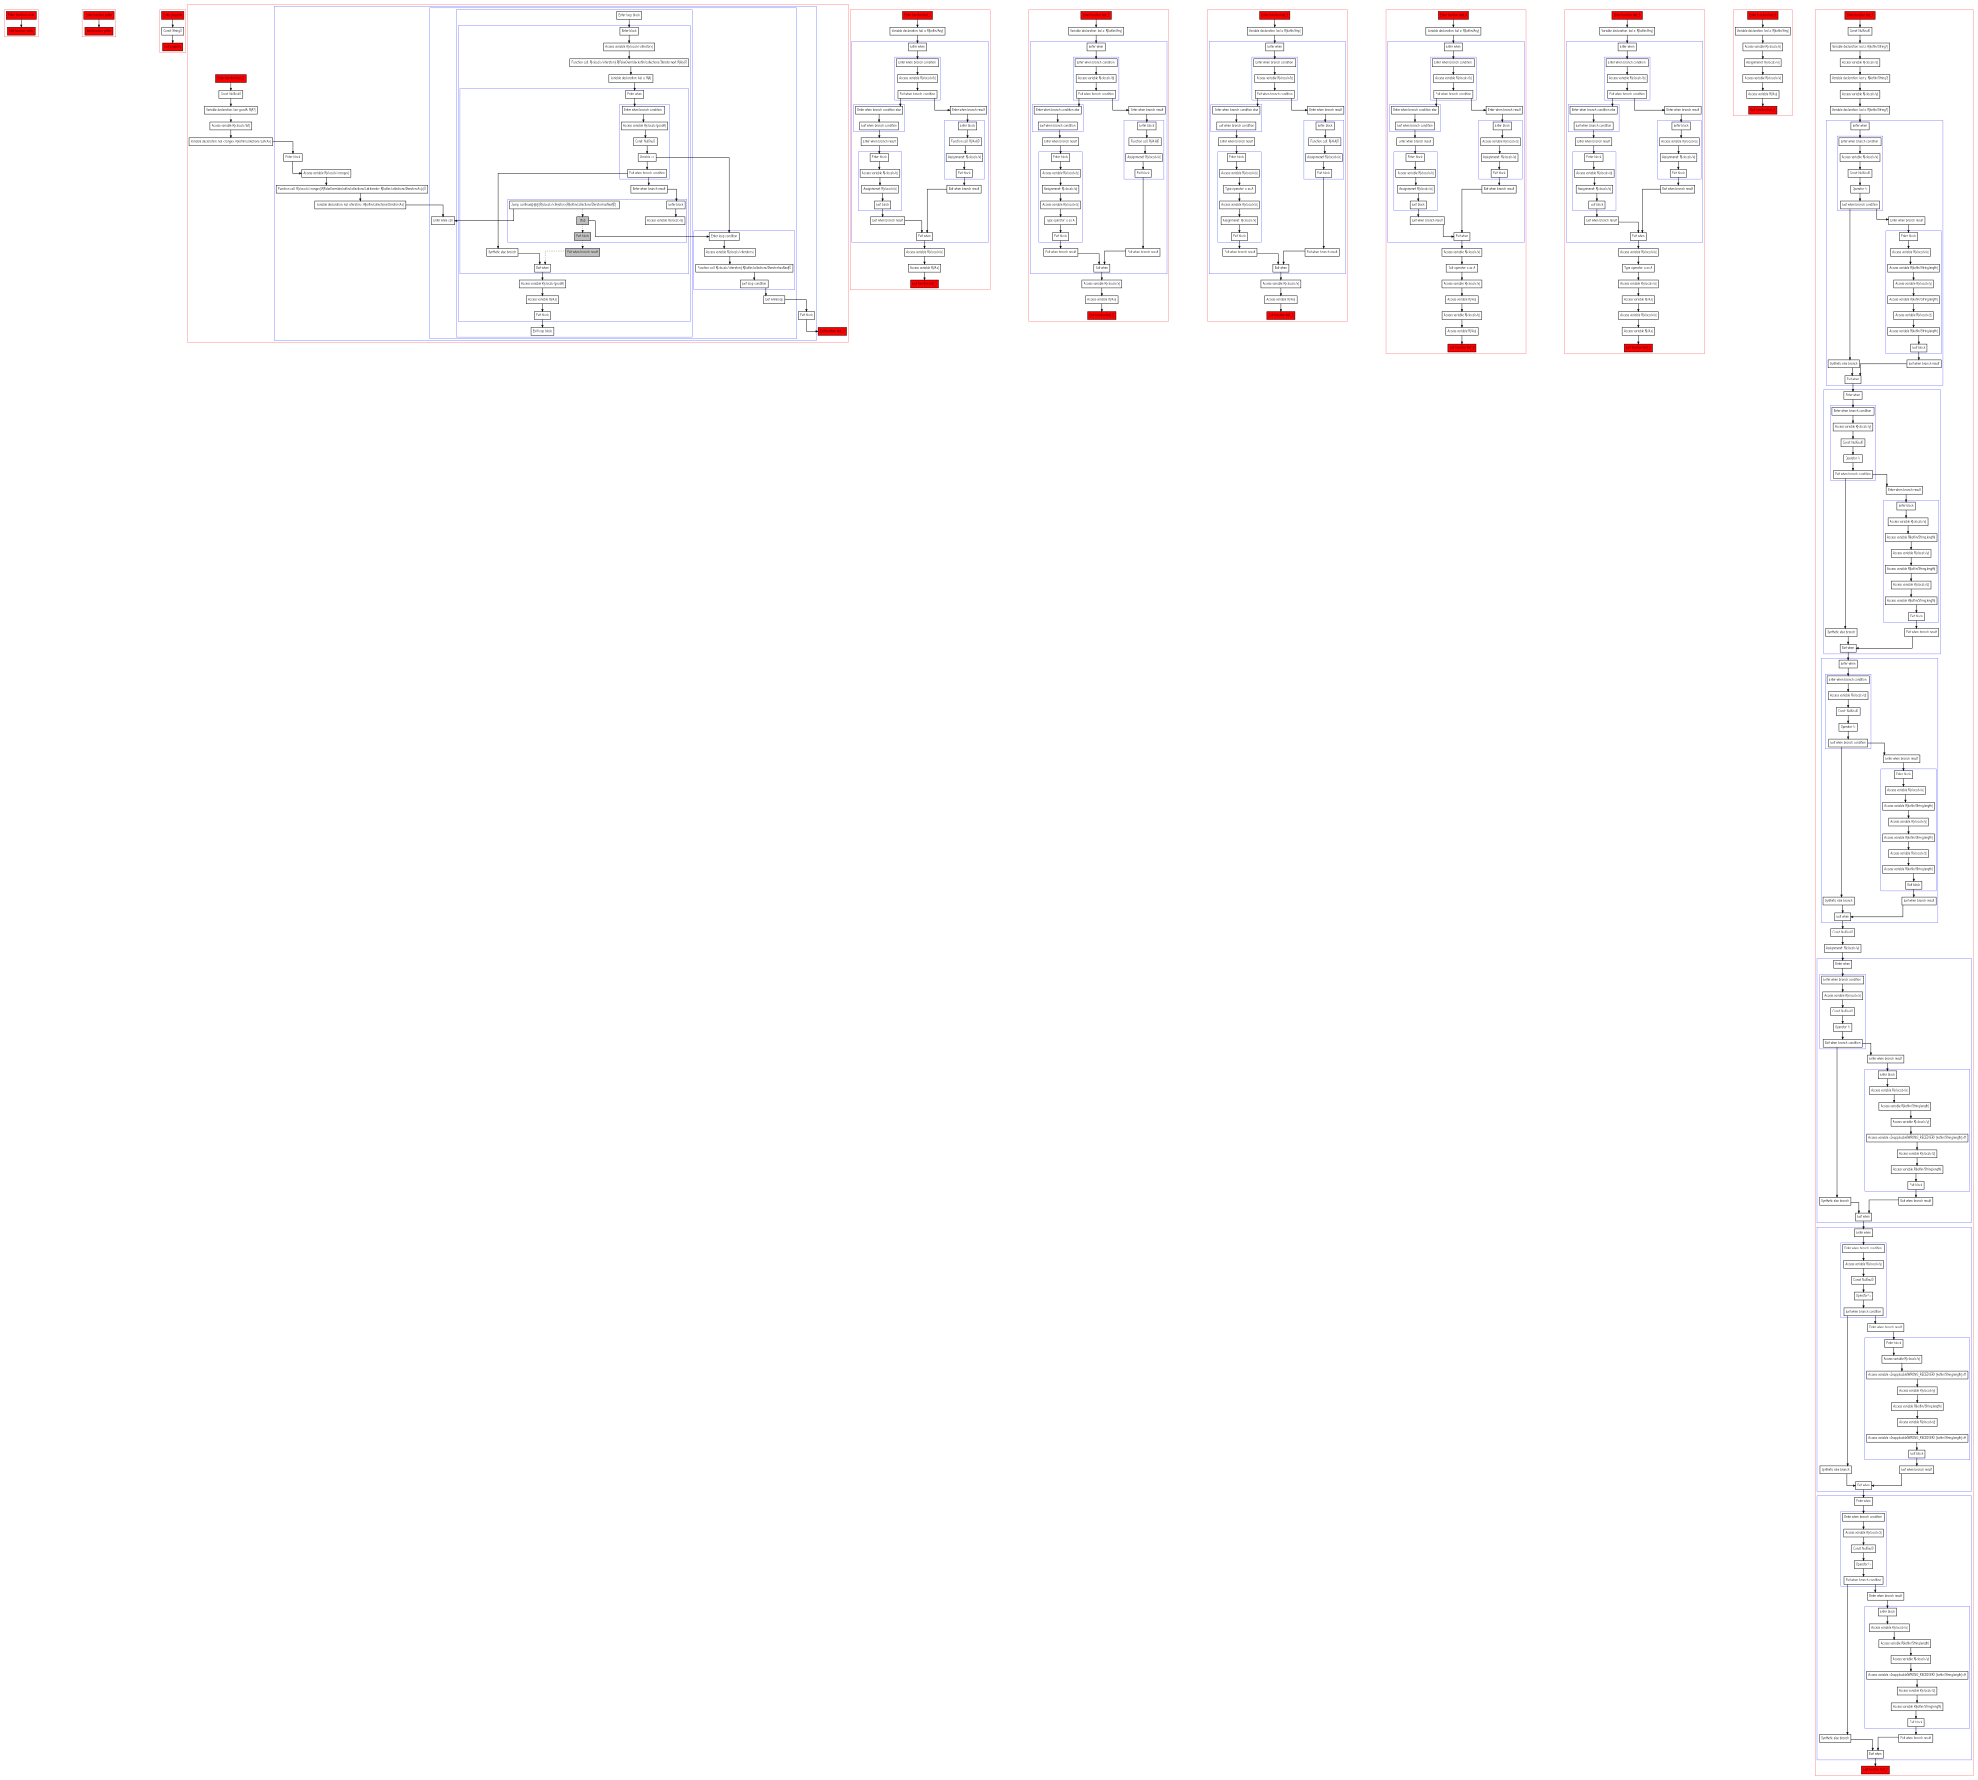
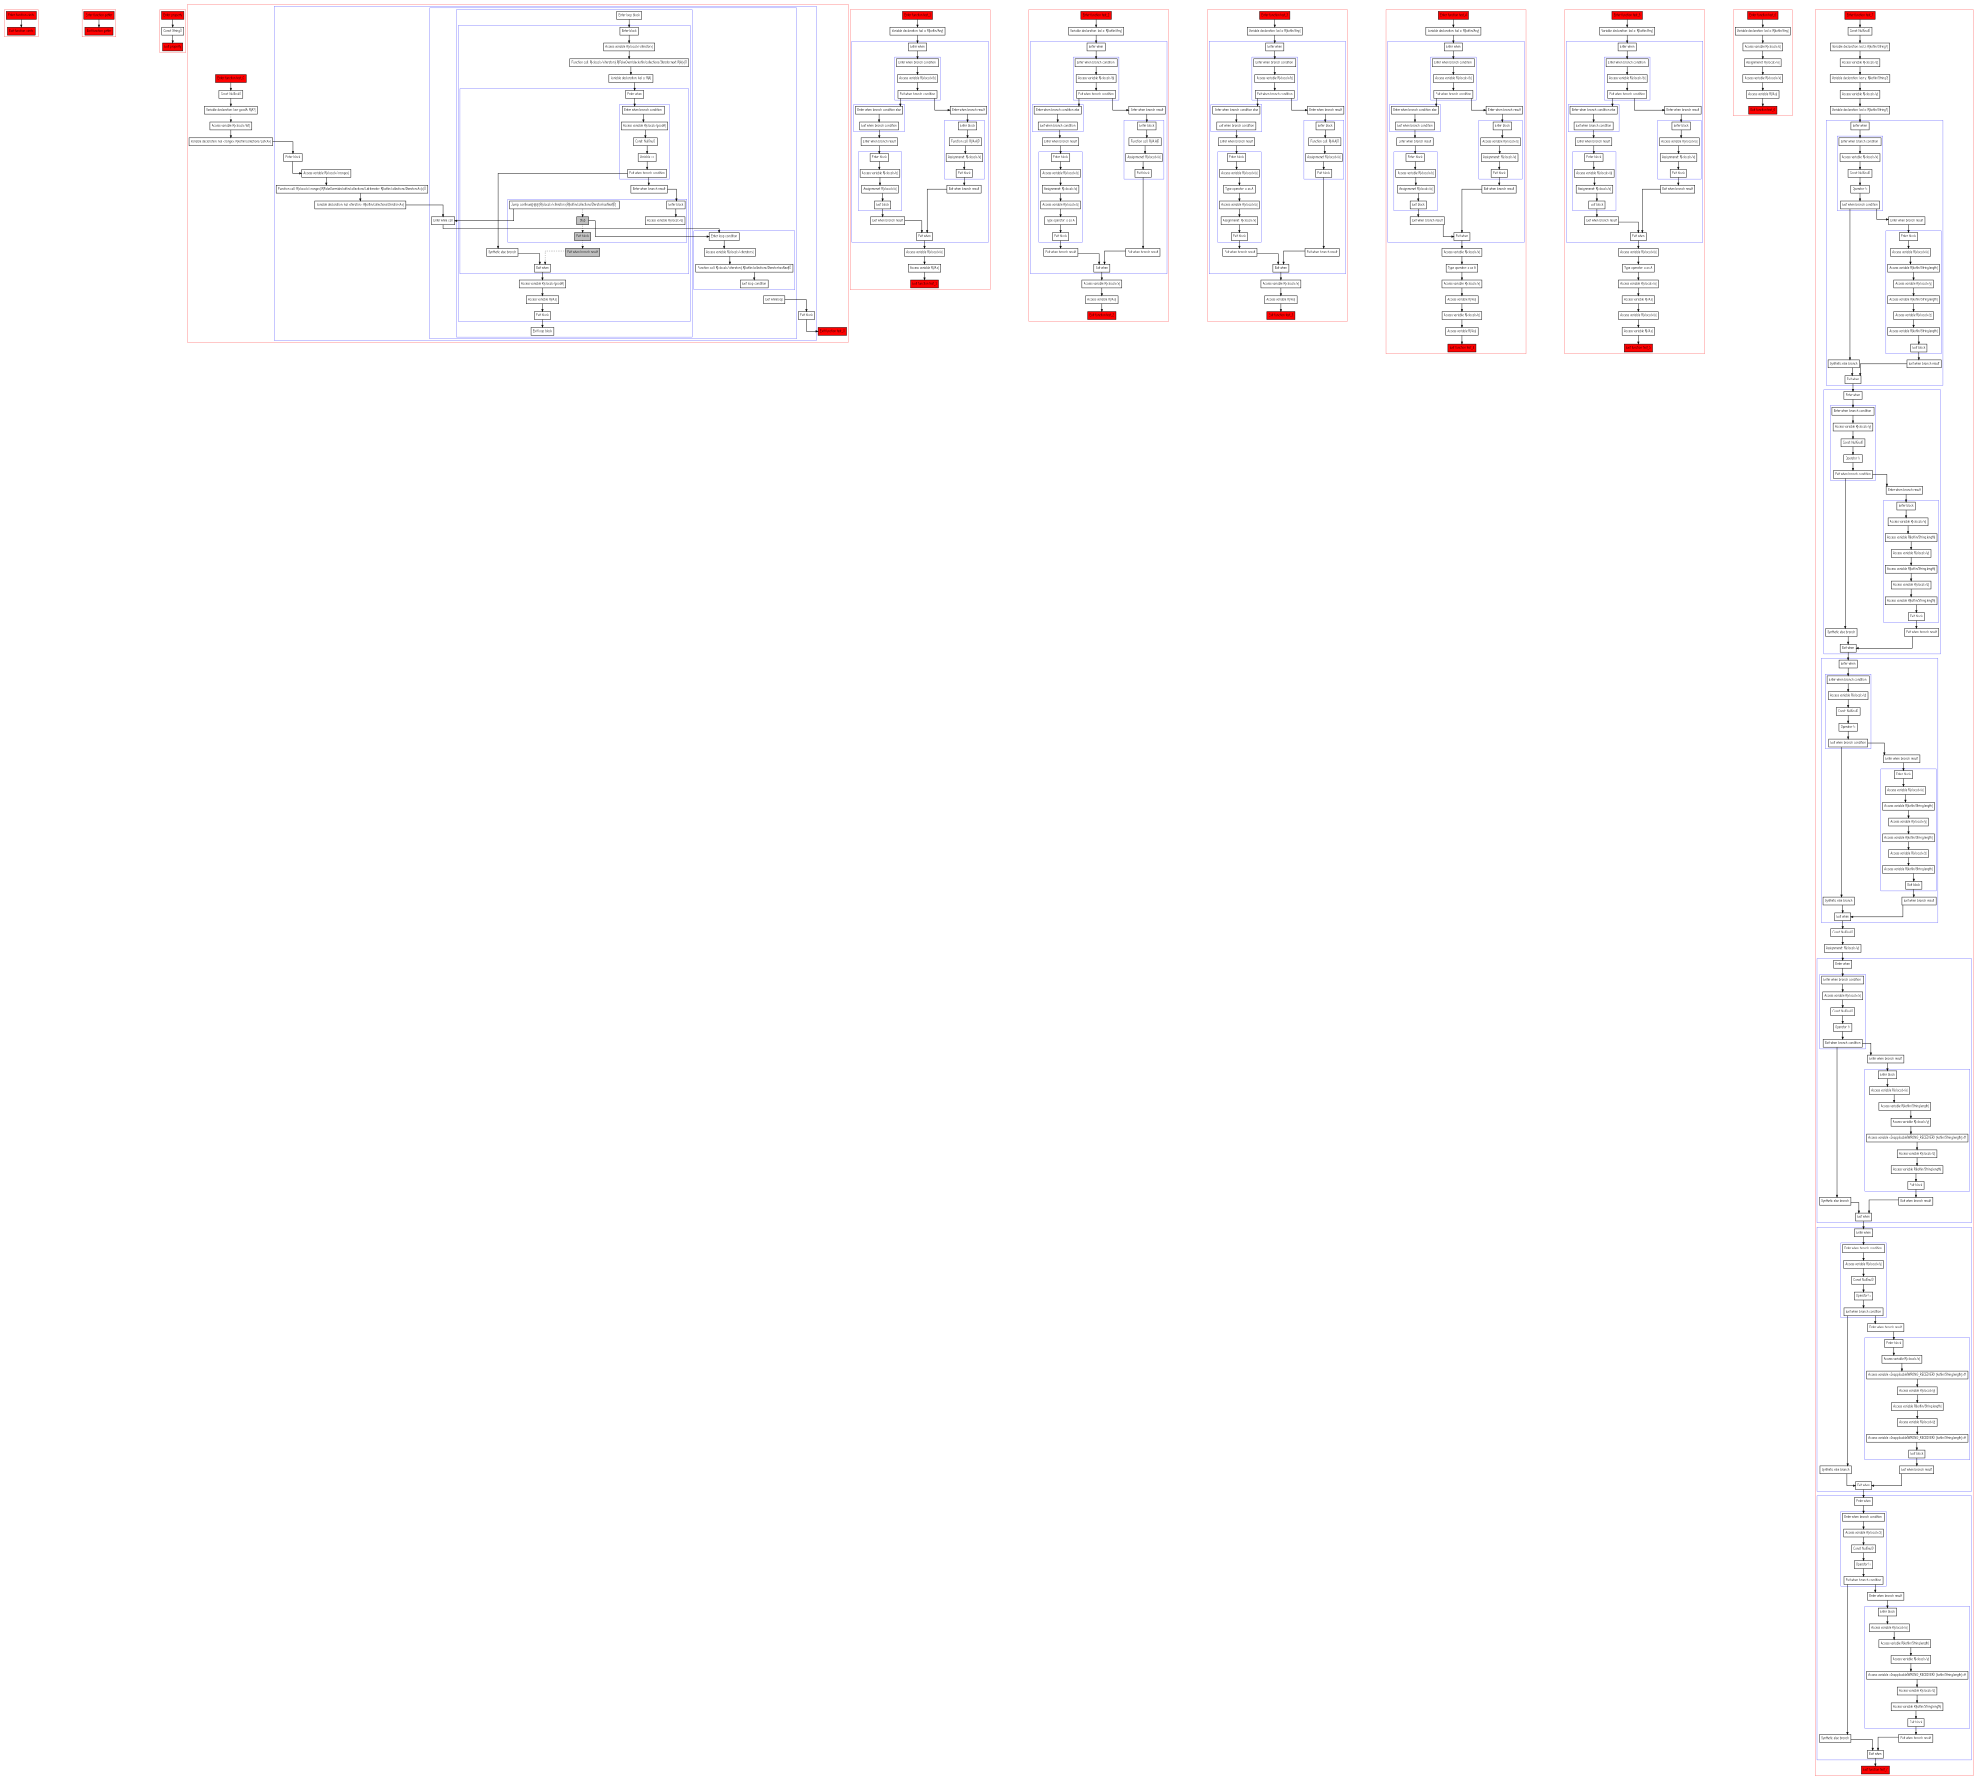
(729, 158) -> (580, 229)
(1462, 268) -> (1462, 268)
(766, 291) -> none
